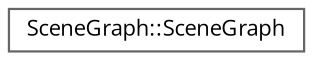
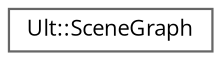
(157, 30) -> (111, 30)
